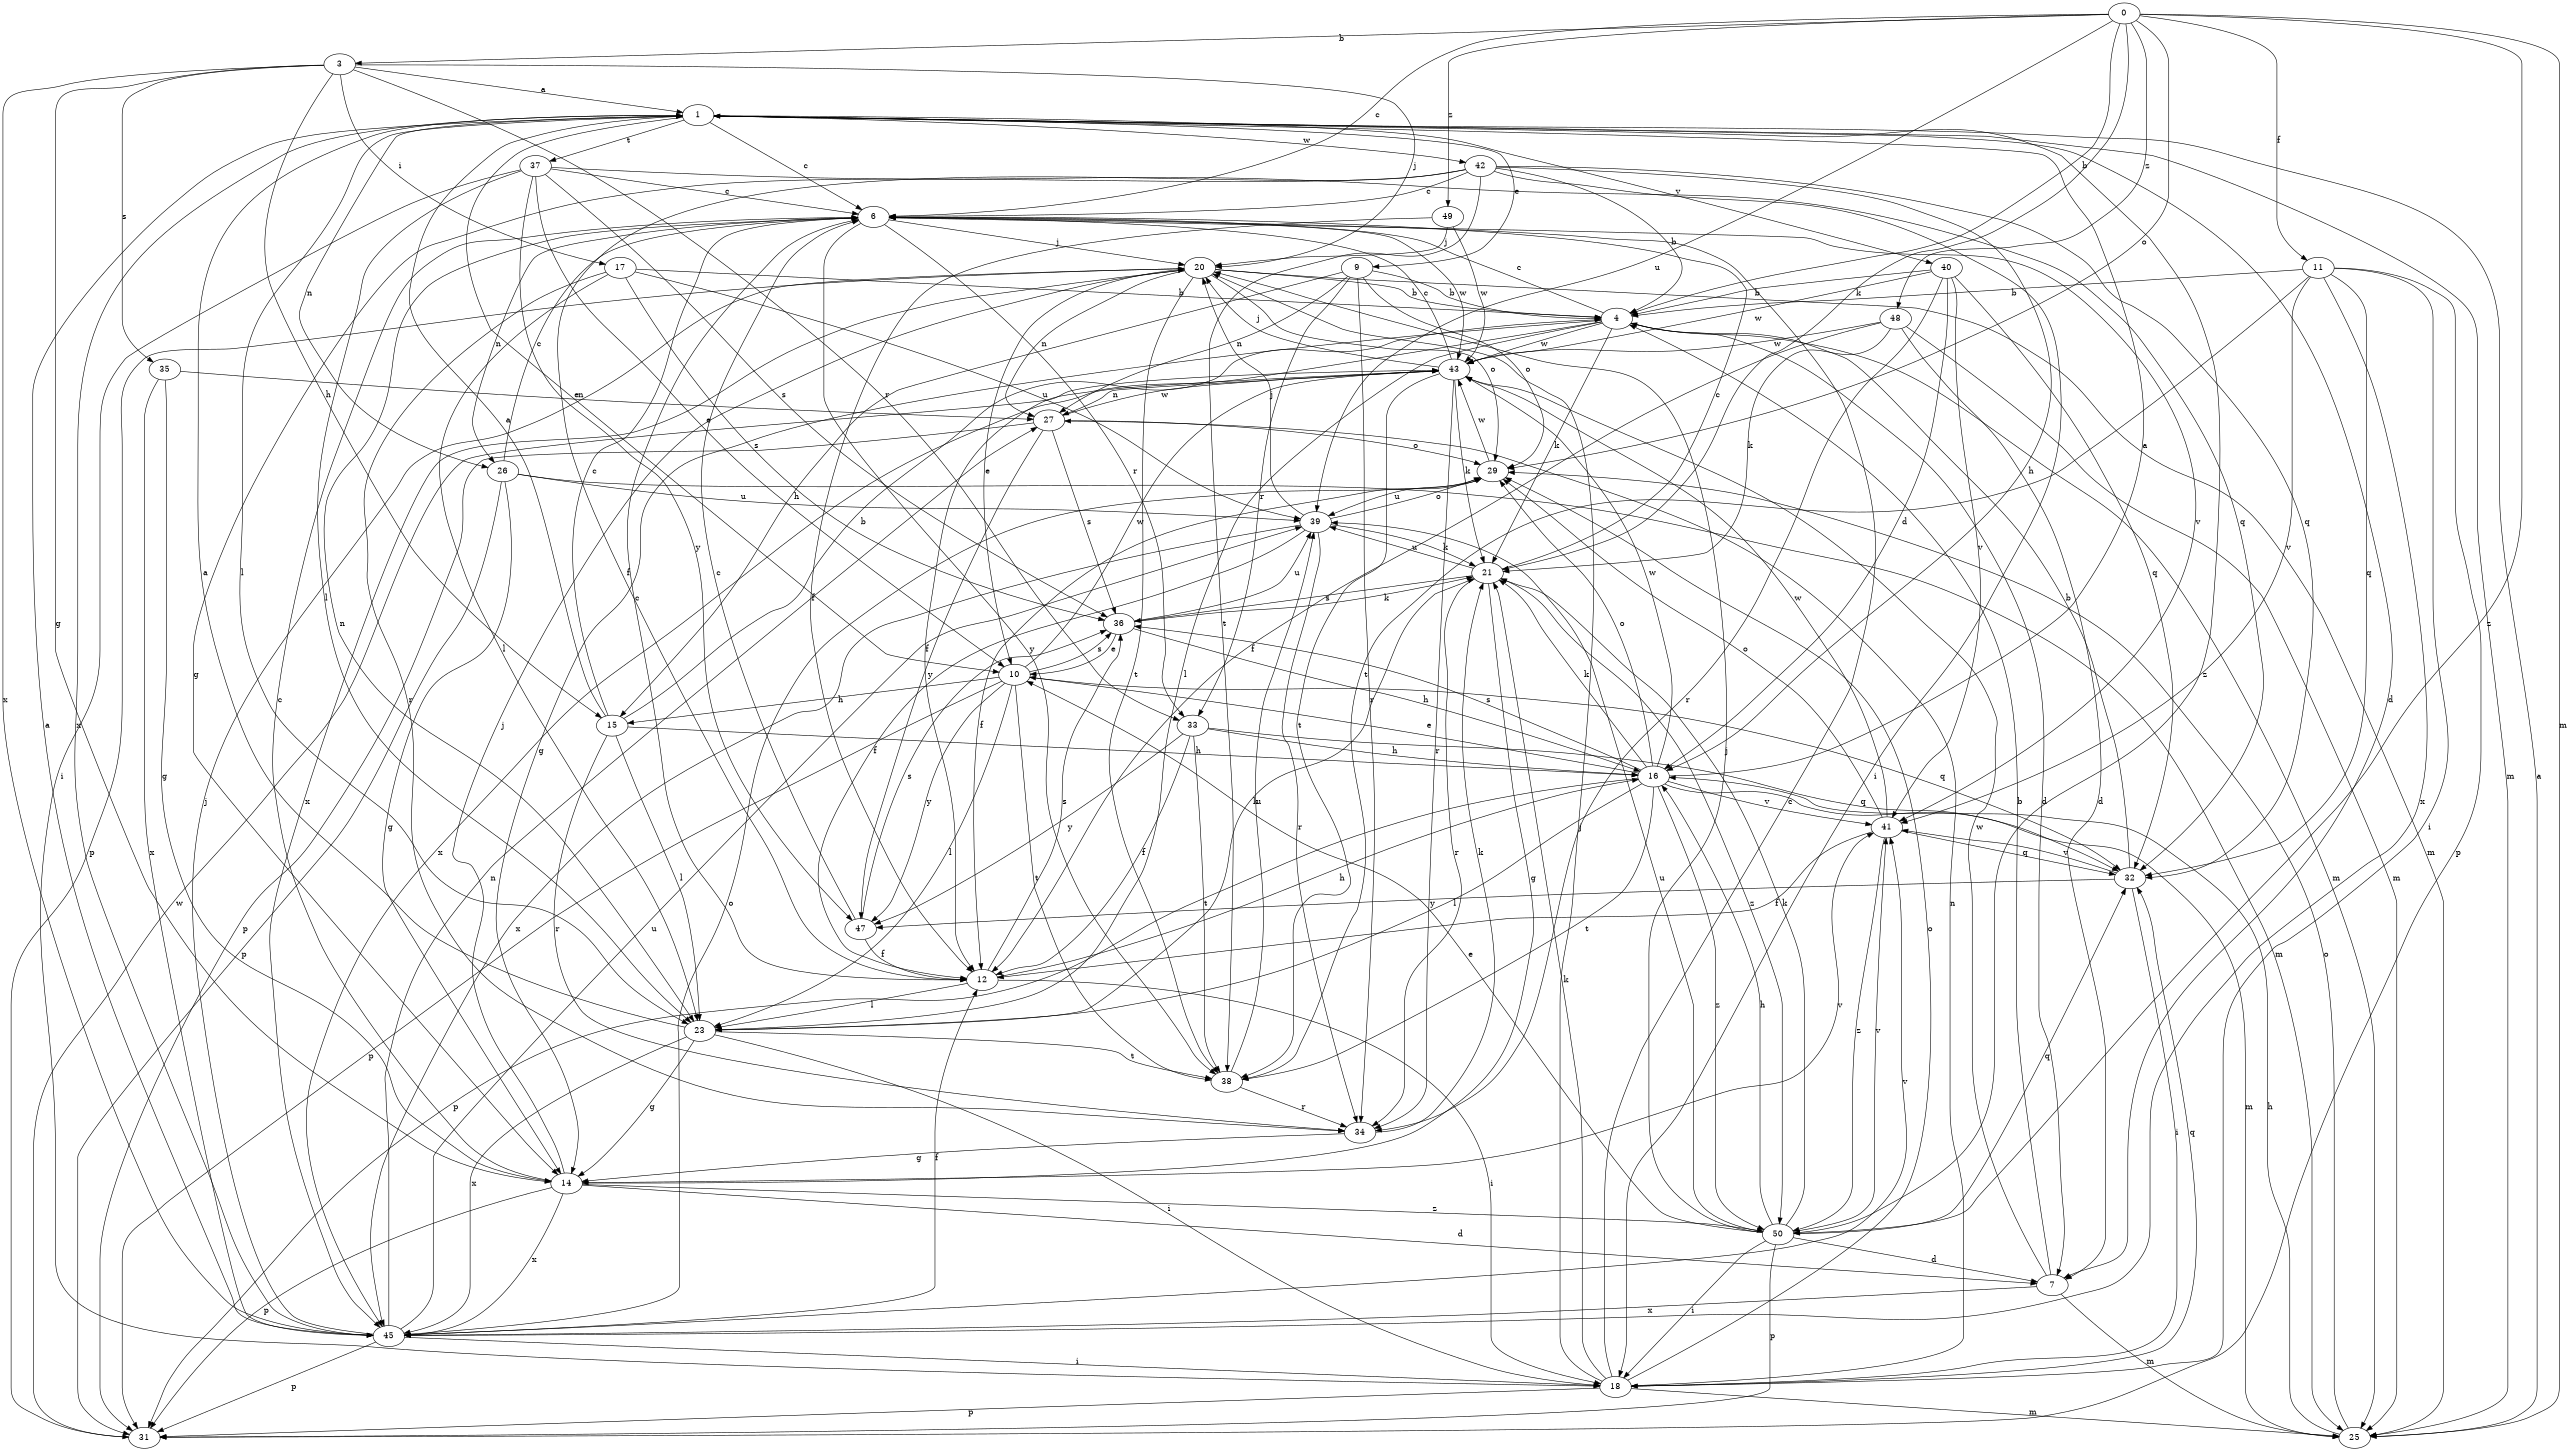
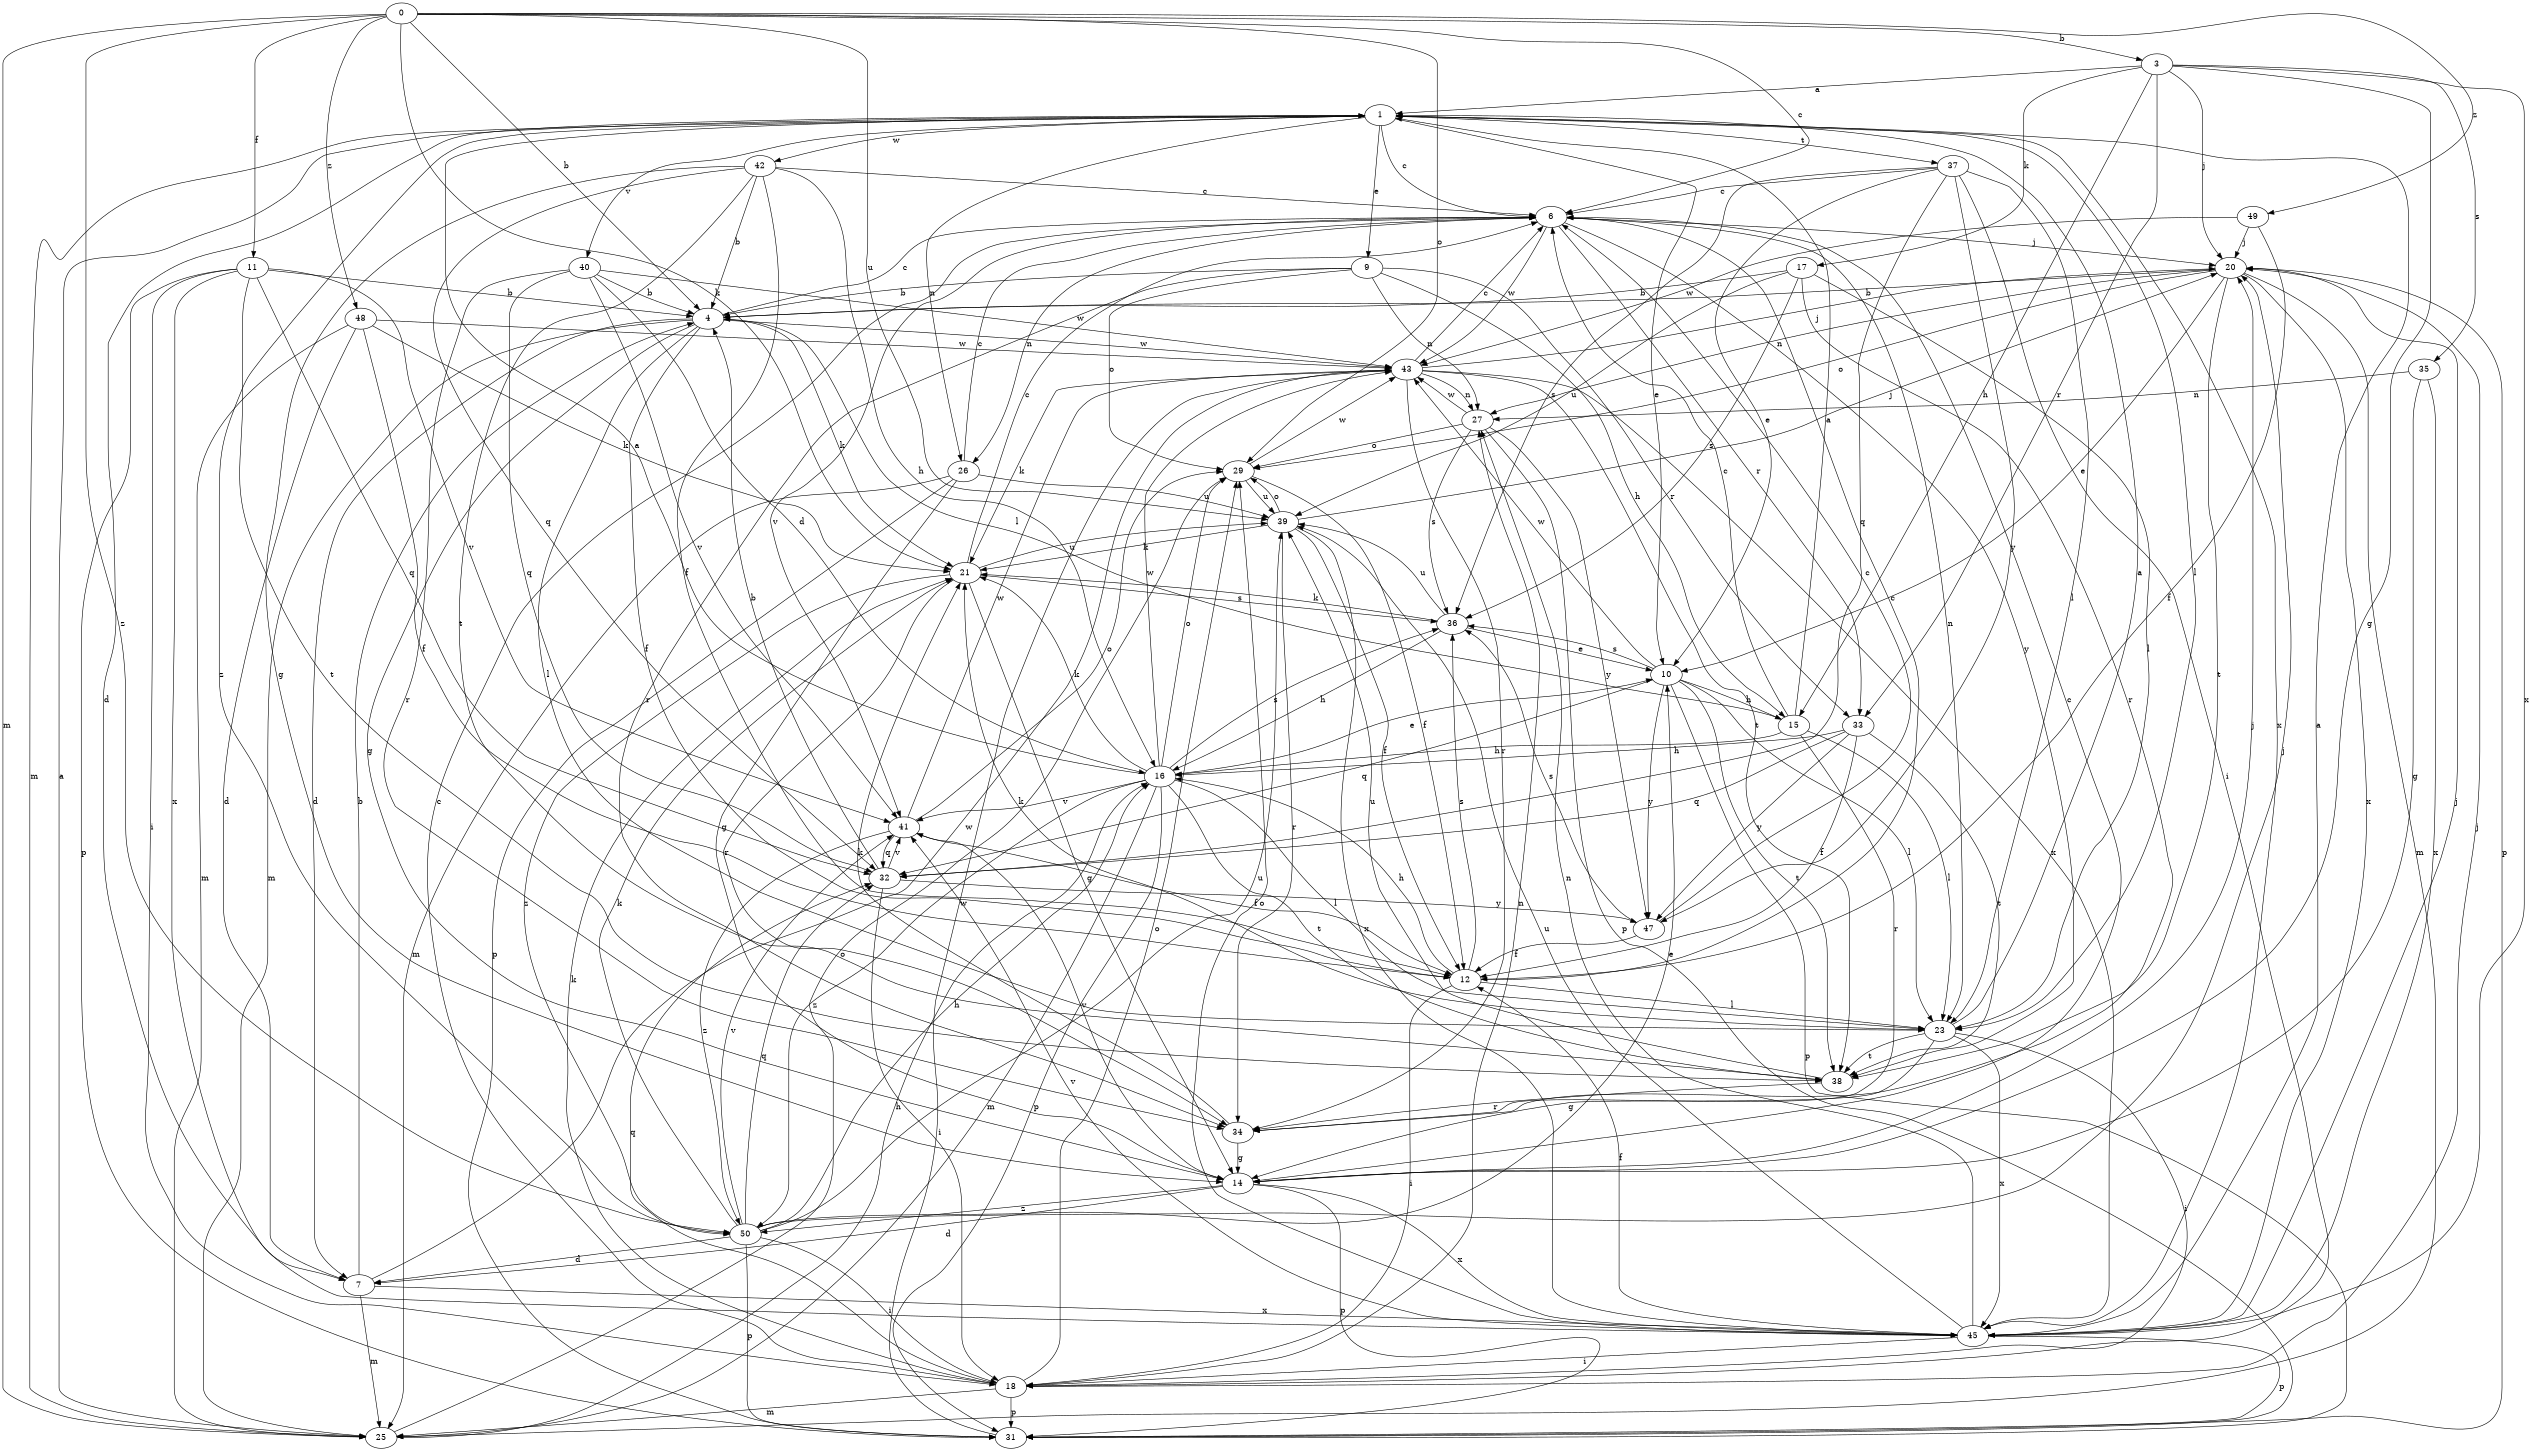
(400, 166) -> (2026, 166)
(864, 522) -> (1017, 522)
(1992, 596) -> none
